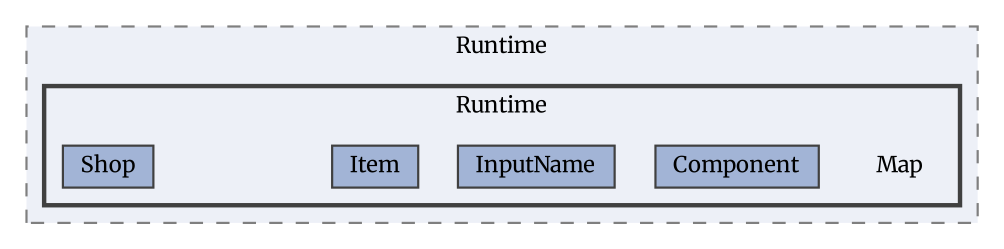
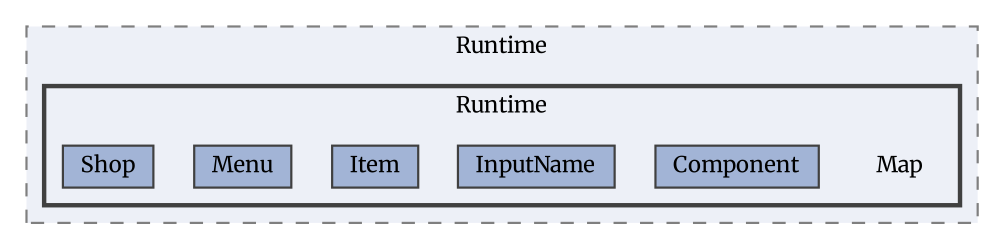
none -> (243, 167)
